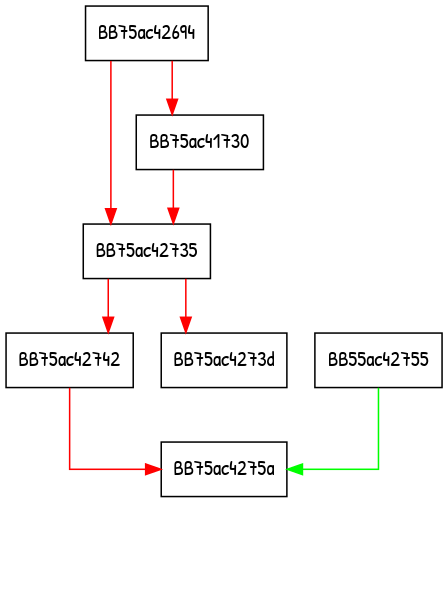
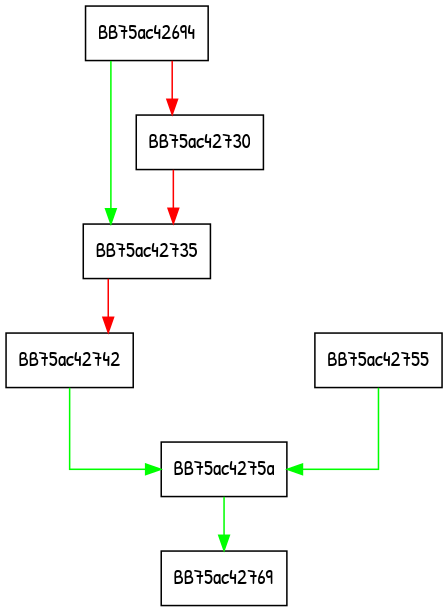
(111, 135) -> (111, 135)
(200, 142) -> (200, 142)
(224, 360) -> none
(378, 360) -> (378, 360)
(70, 467) -> (70, 467)
none -> (224, 578)
